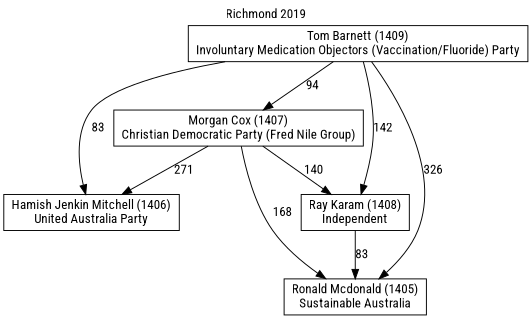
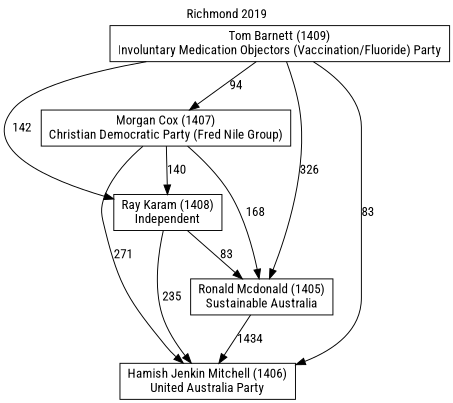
none -> (158, 296)
none -> (237, 335)
